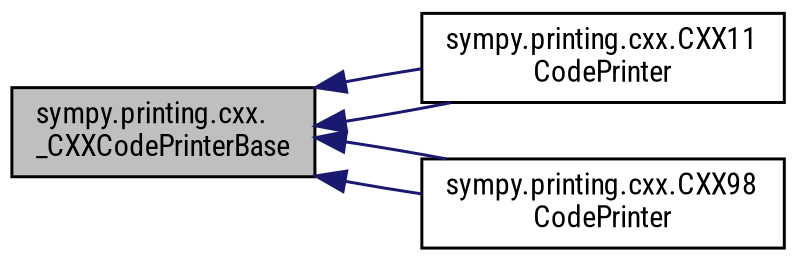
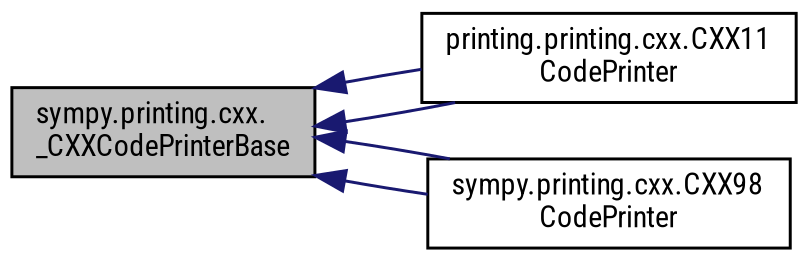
(603, 58) -> (609, 58)
